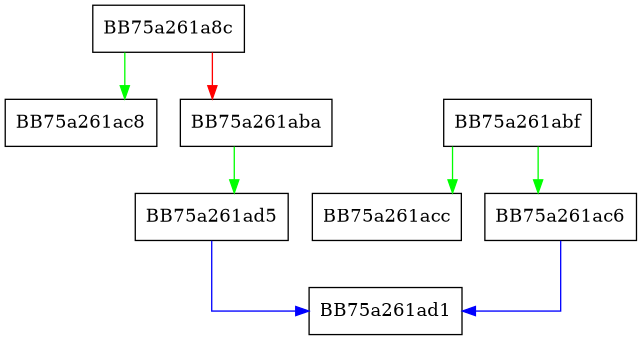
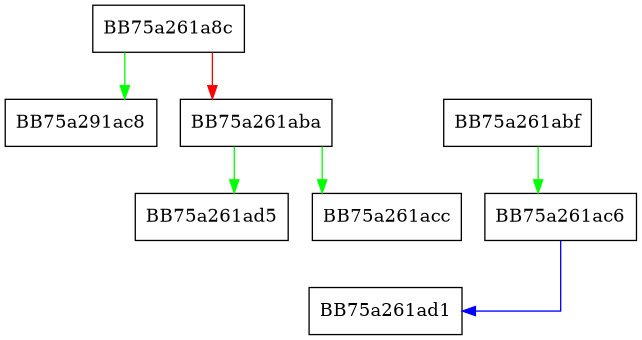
(81, 123) -> (81, 123)
(453, 163) -> (322, 163)
(219, 311) -> none
